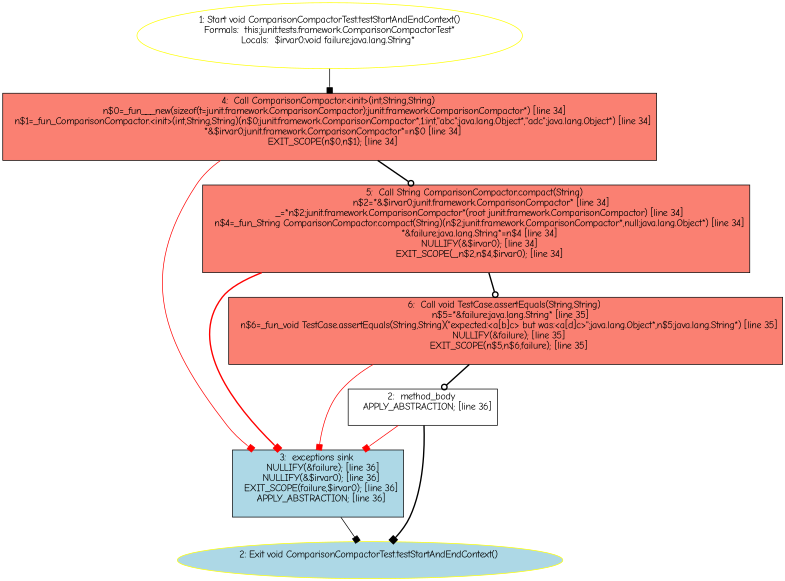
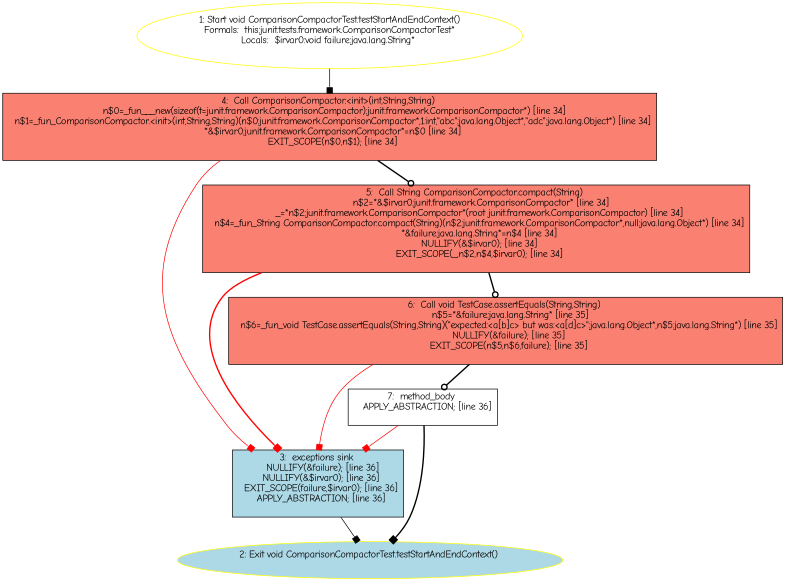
(423, 407) -> (423, 407)
